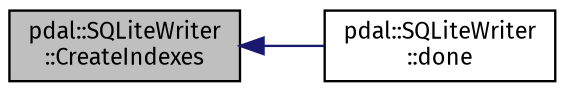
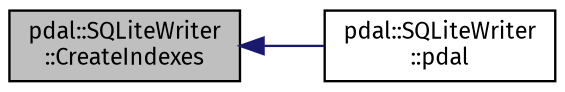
(440, 46) -> (440, 46)
